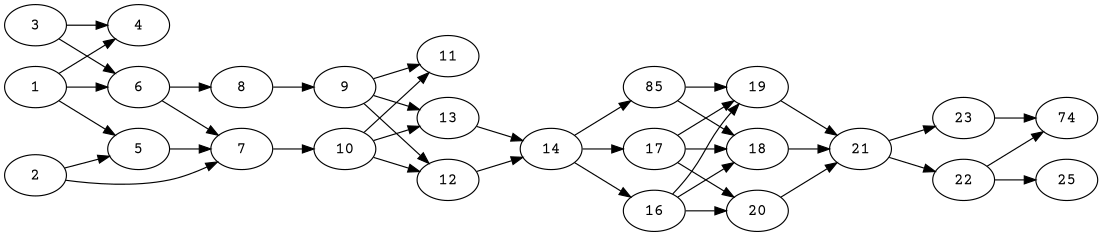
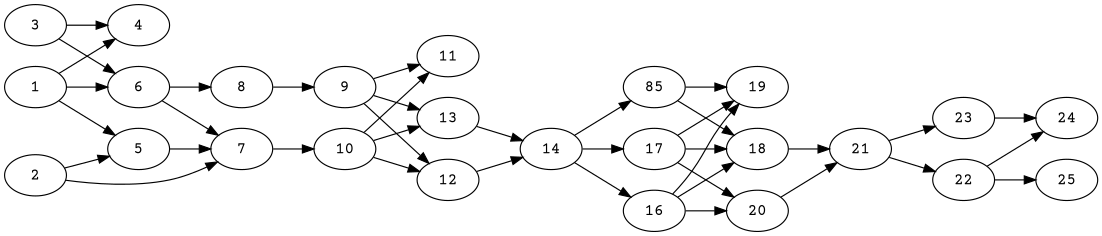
(804, 115) -> none
(1067, 118) -> (1067, 118)
